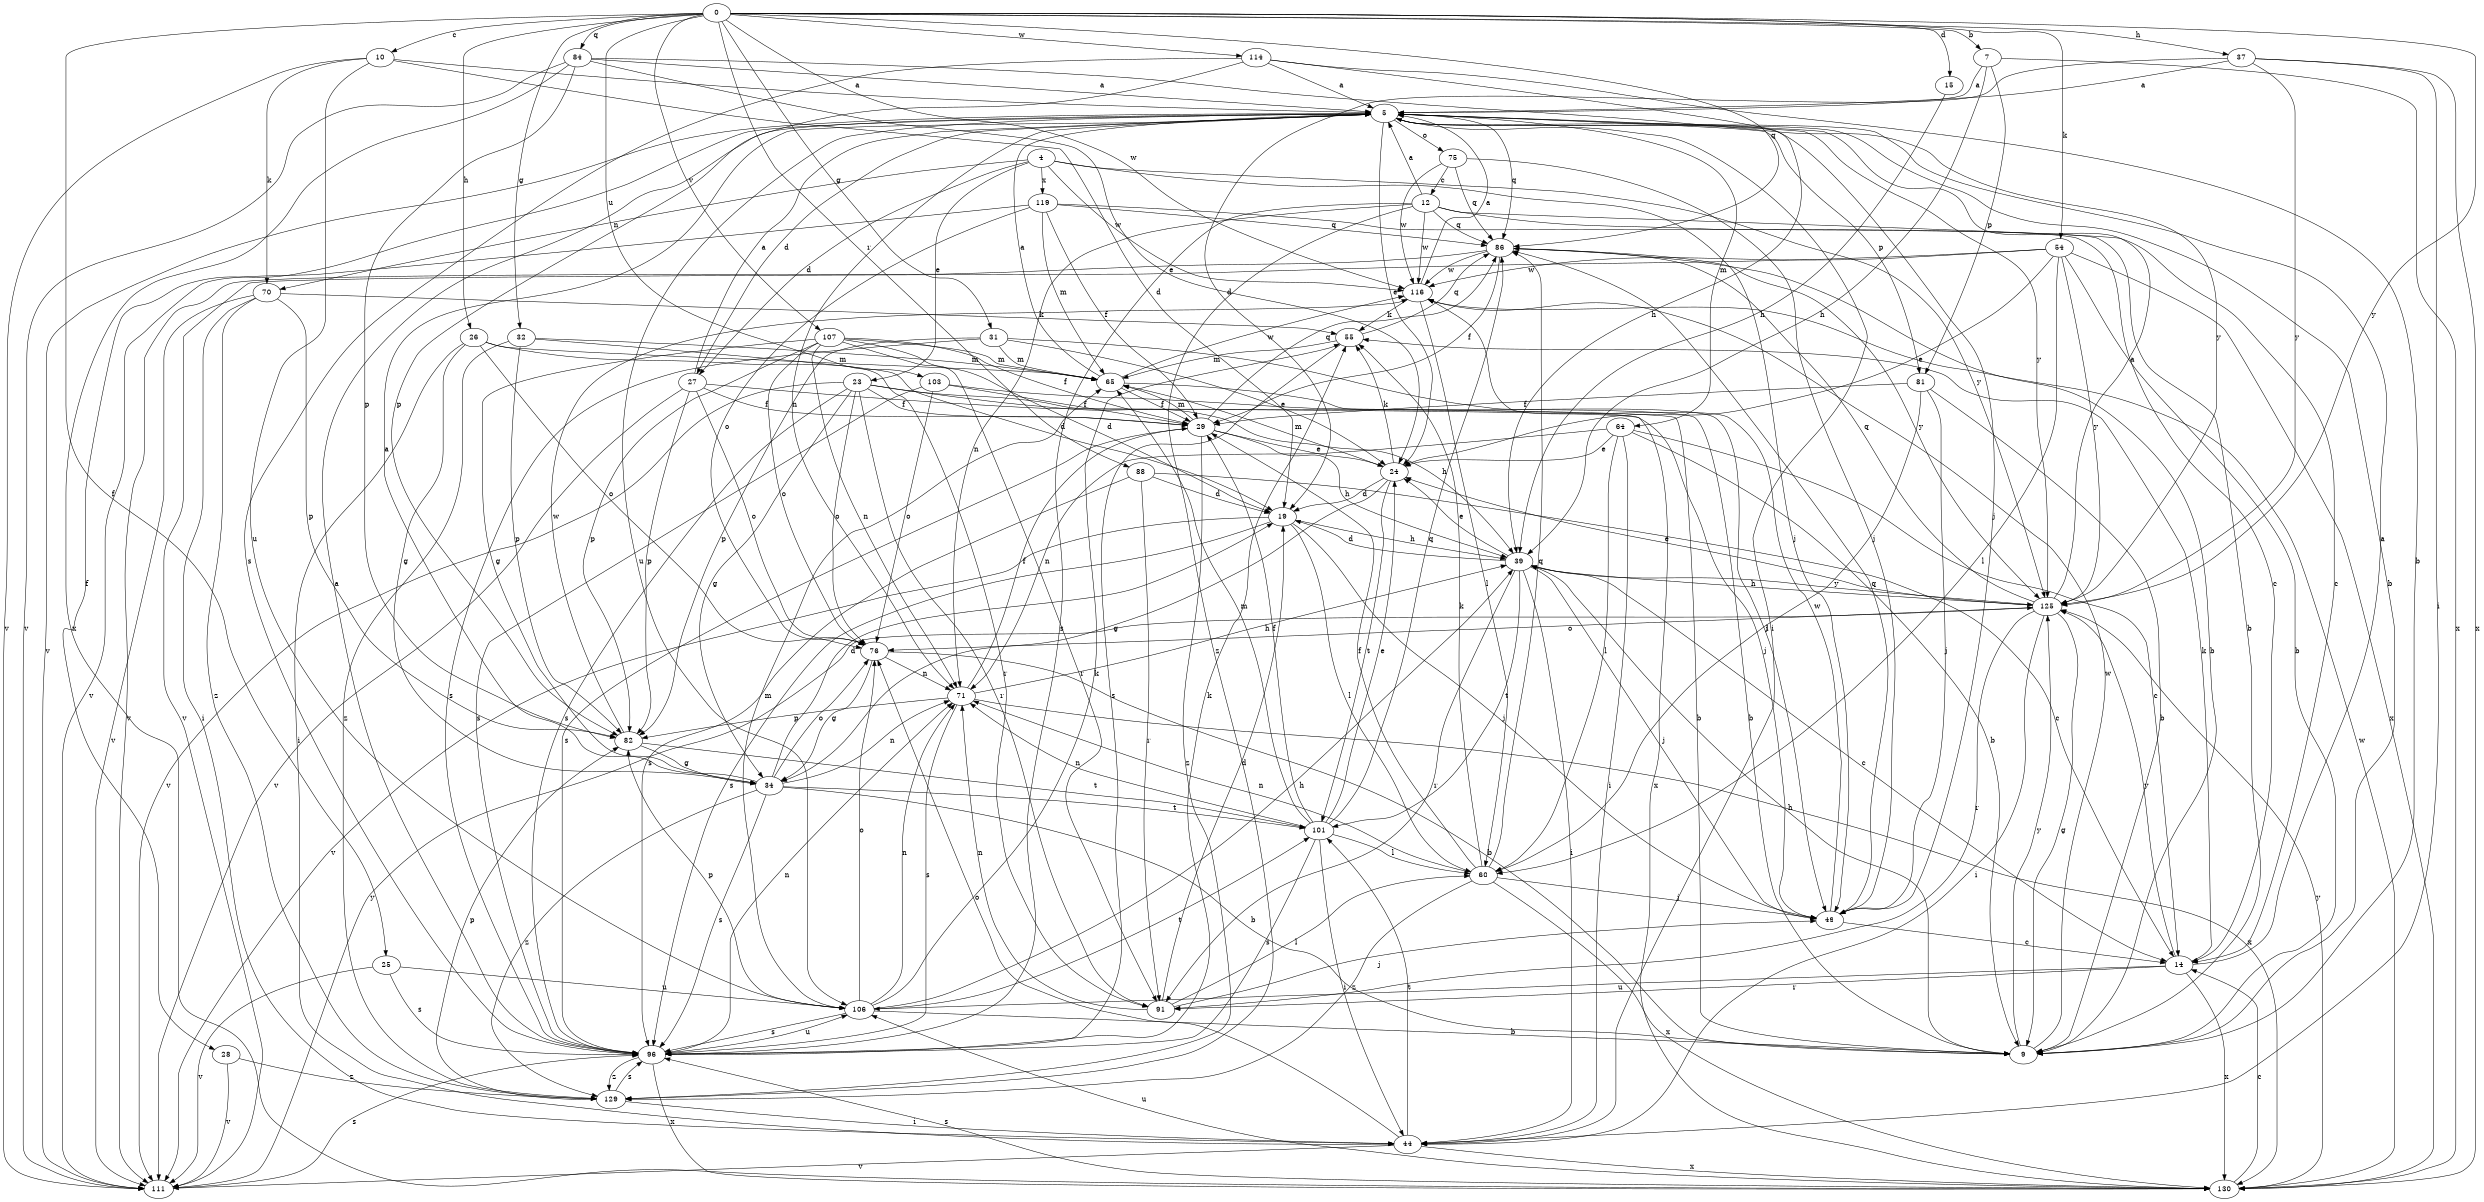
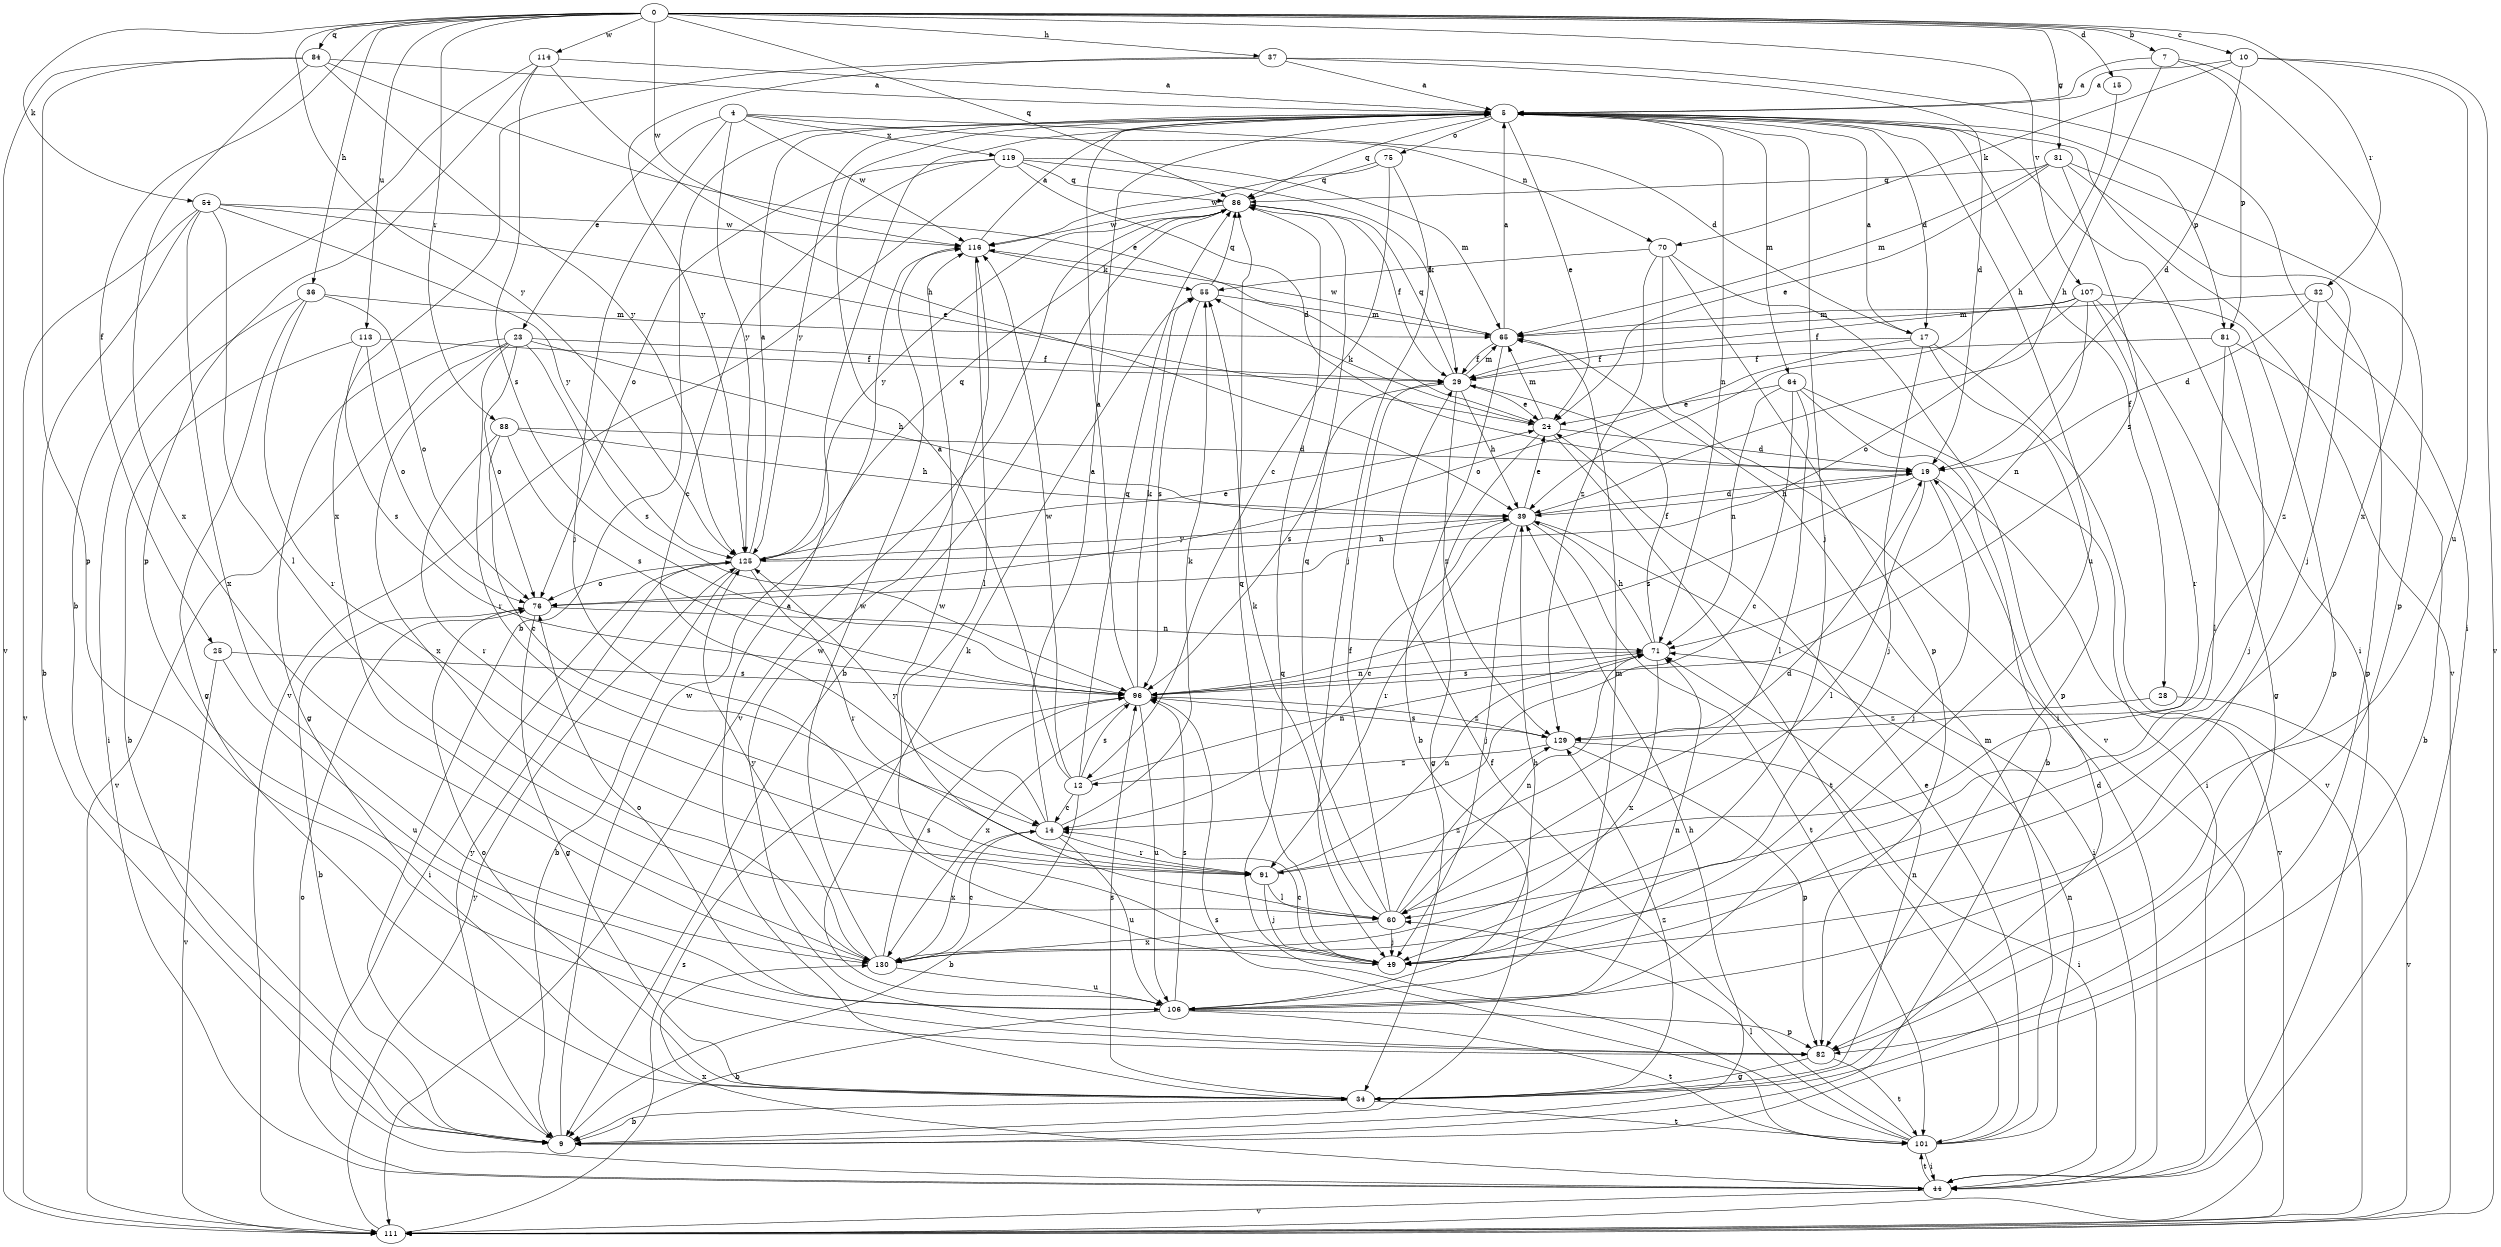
(521, 181) -> (2371, 158)
none -> (1672, 187)
(474, 338) -> (311, 293)
(693, 382) -> (1925, 338)
(935, 382) -> (366, 338)
(1058, 414) -> (1419, 408)
none -> (1009, 490)
(797, 714) -> none
(2064, 831) -> (558, 853)
(1262, 858) -> (1334, 766)
